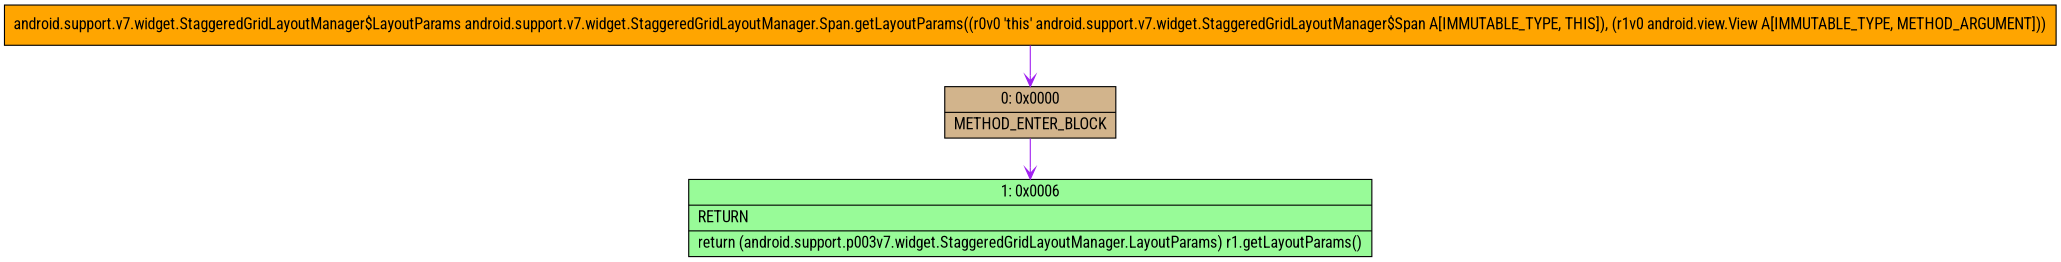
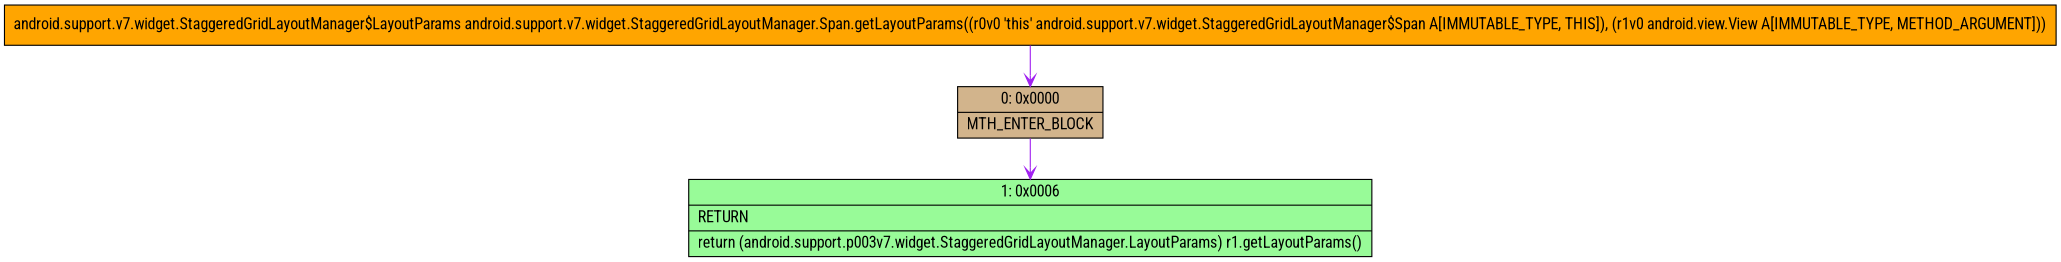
(1030, 125) -> (1030, 125)
